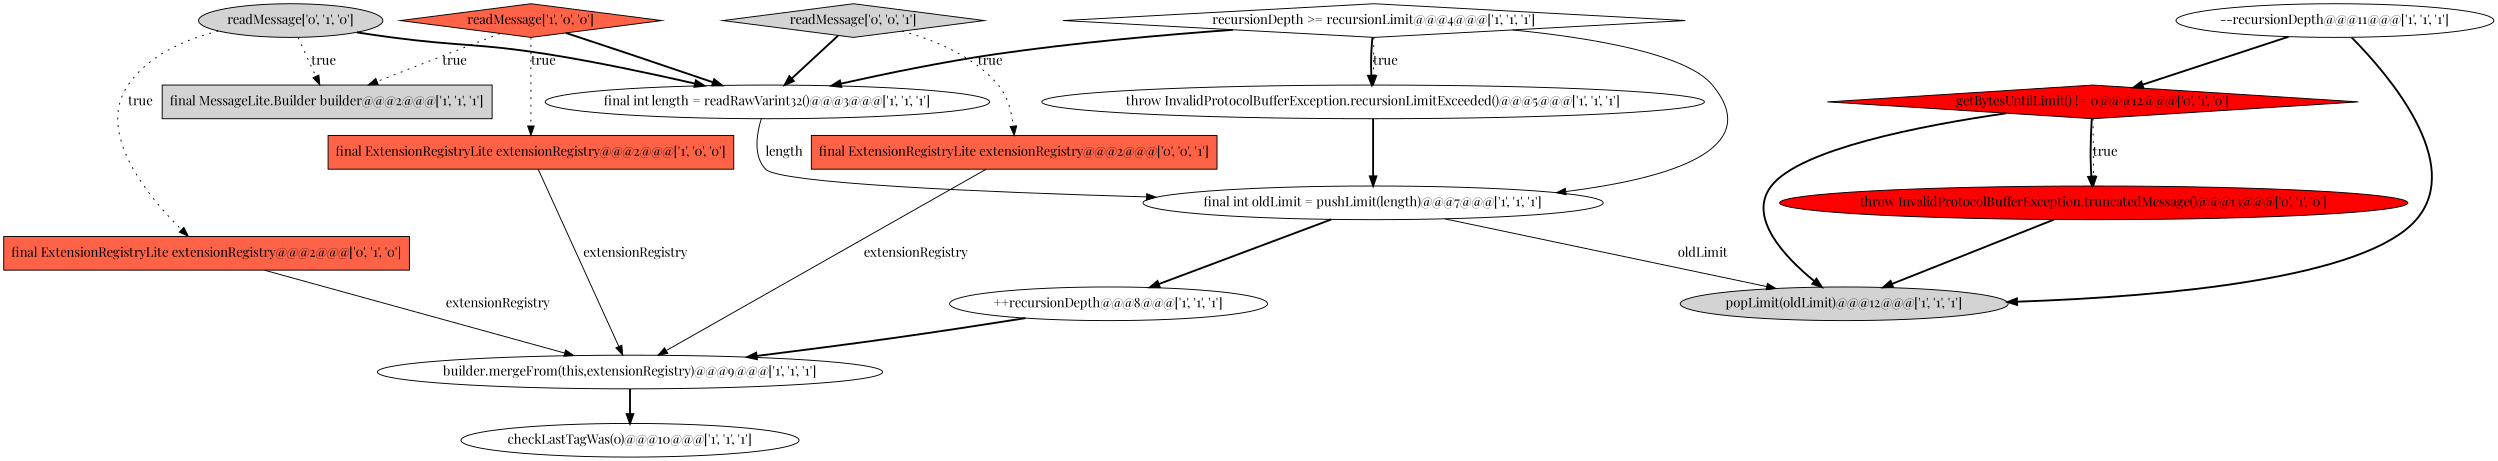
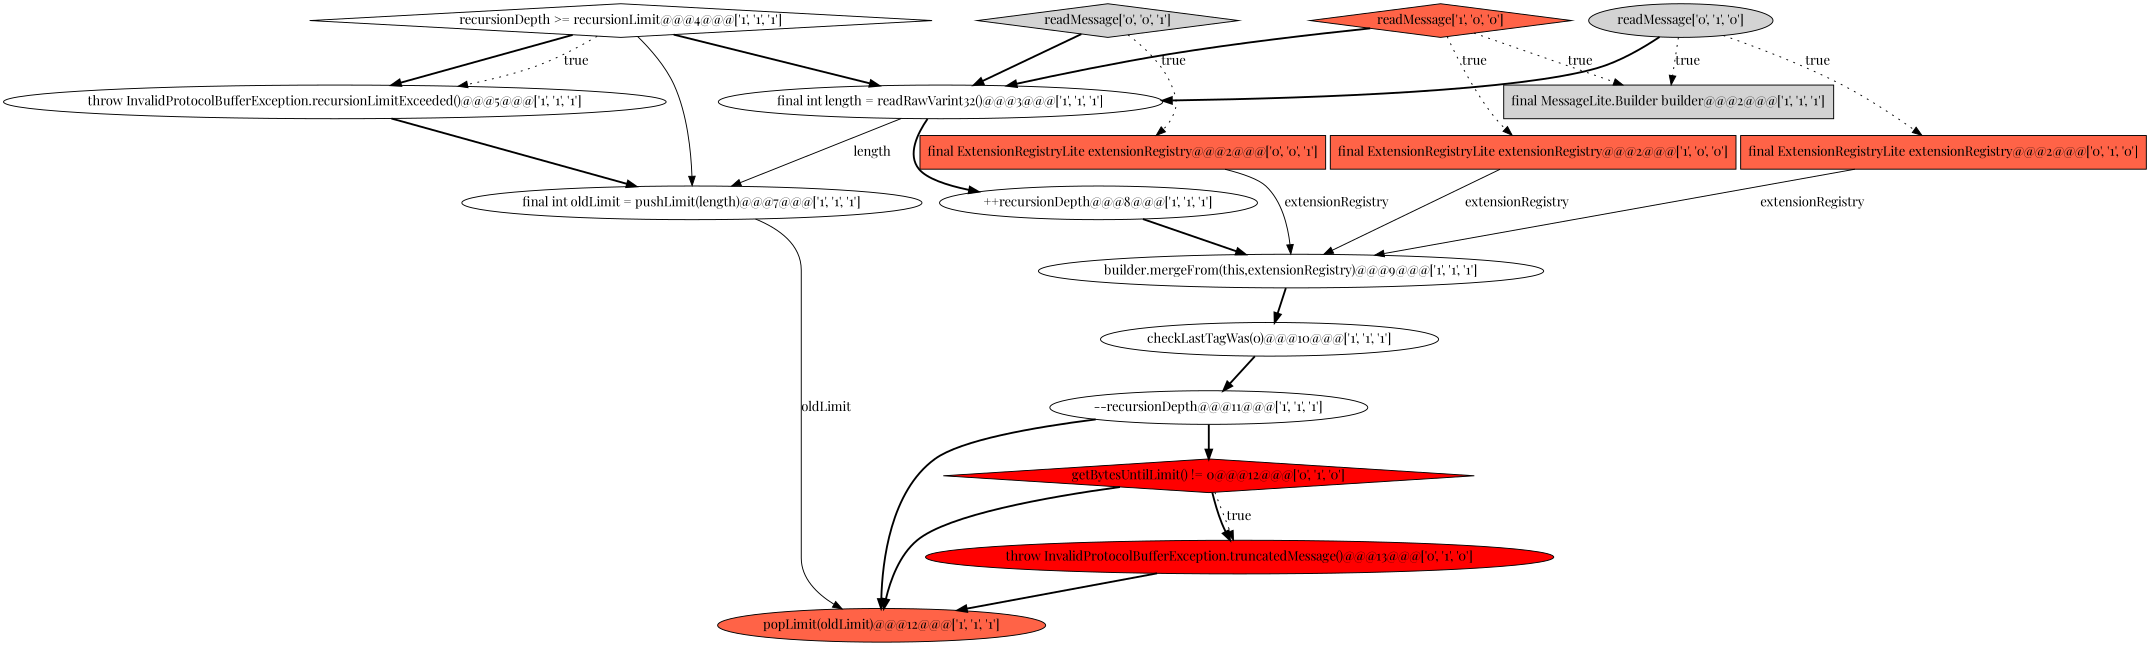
(1245, 252) -> (919, 169)
(1844, 304) -> (882, 625)
none -> (1242, 370)
